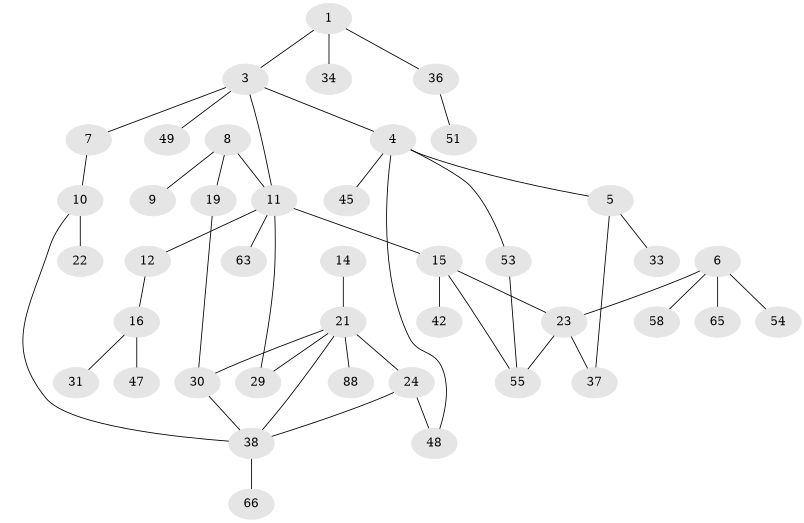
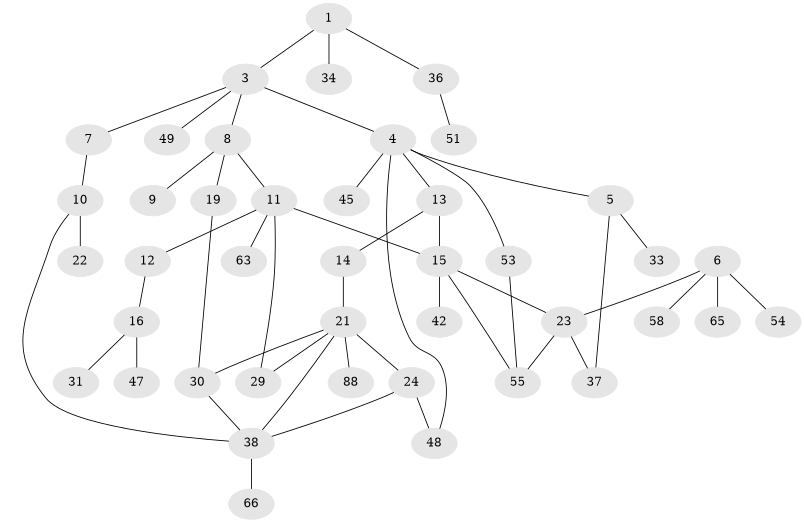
(262, 140) -> (237, 110)
none -> (439, 201)
